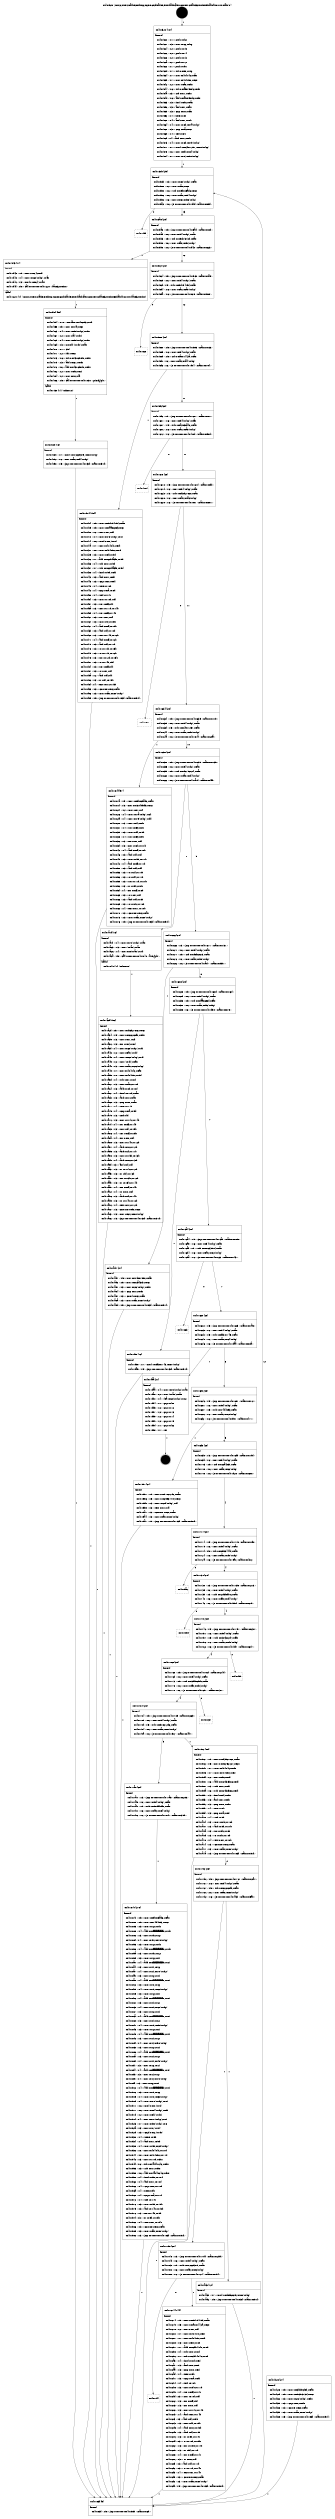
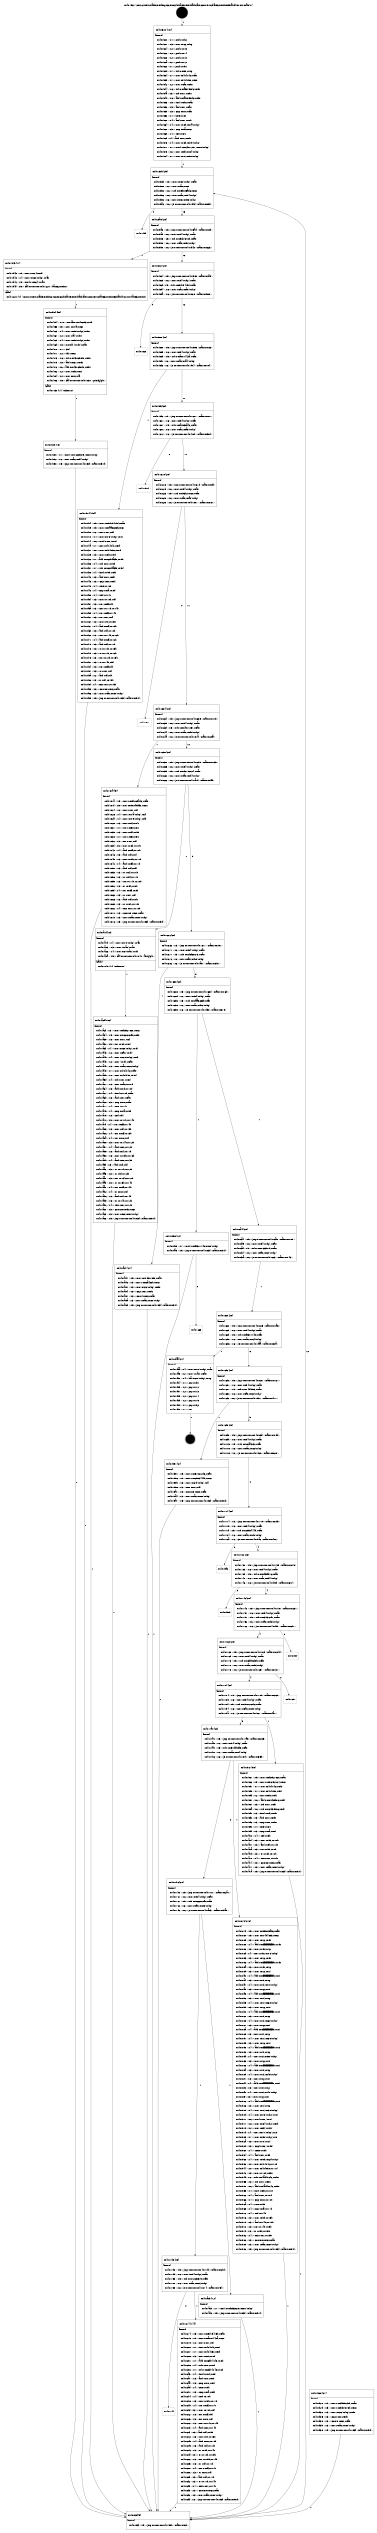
(194, 1293) -> (196, 1290)
(226, 1861) -> (217, 1819)
